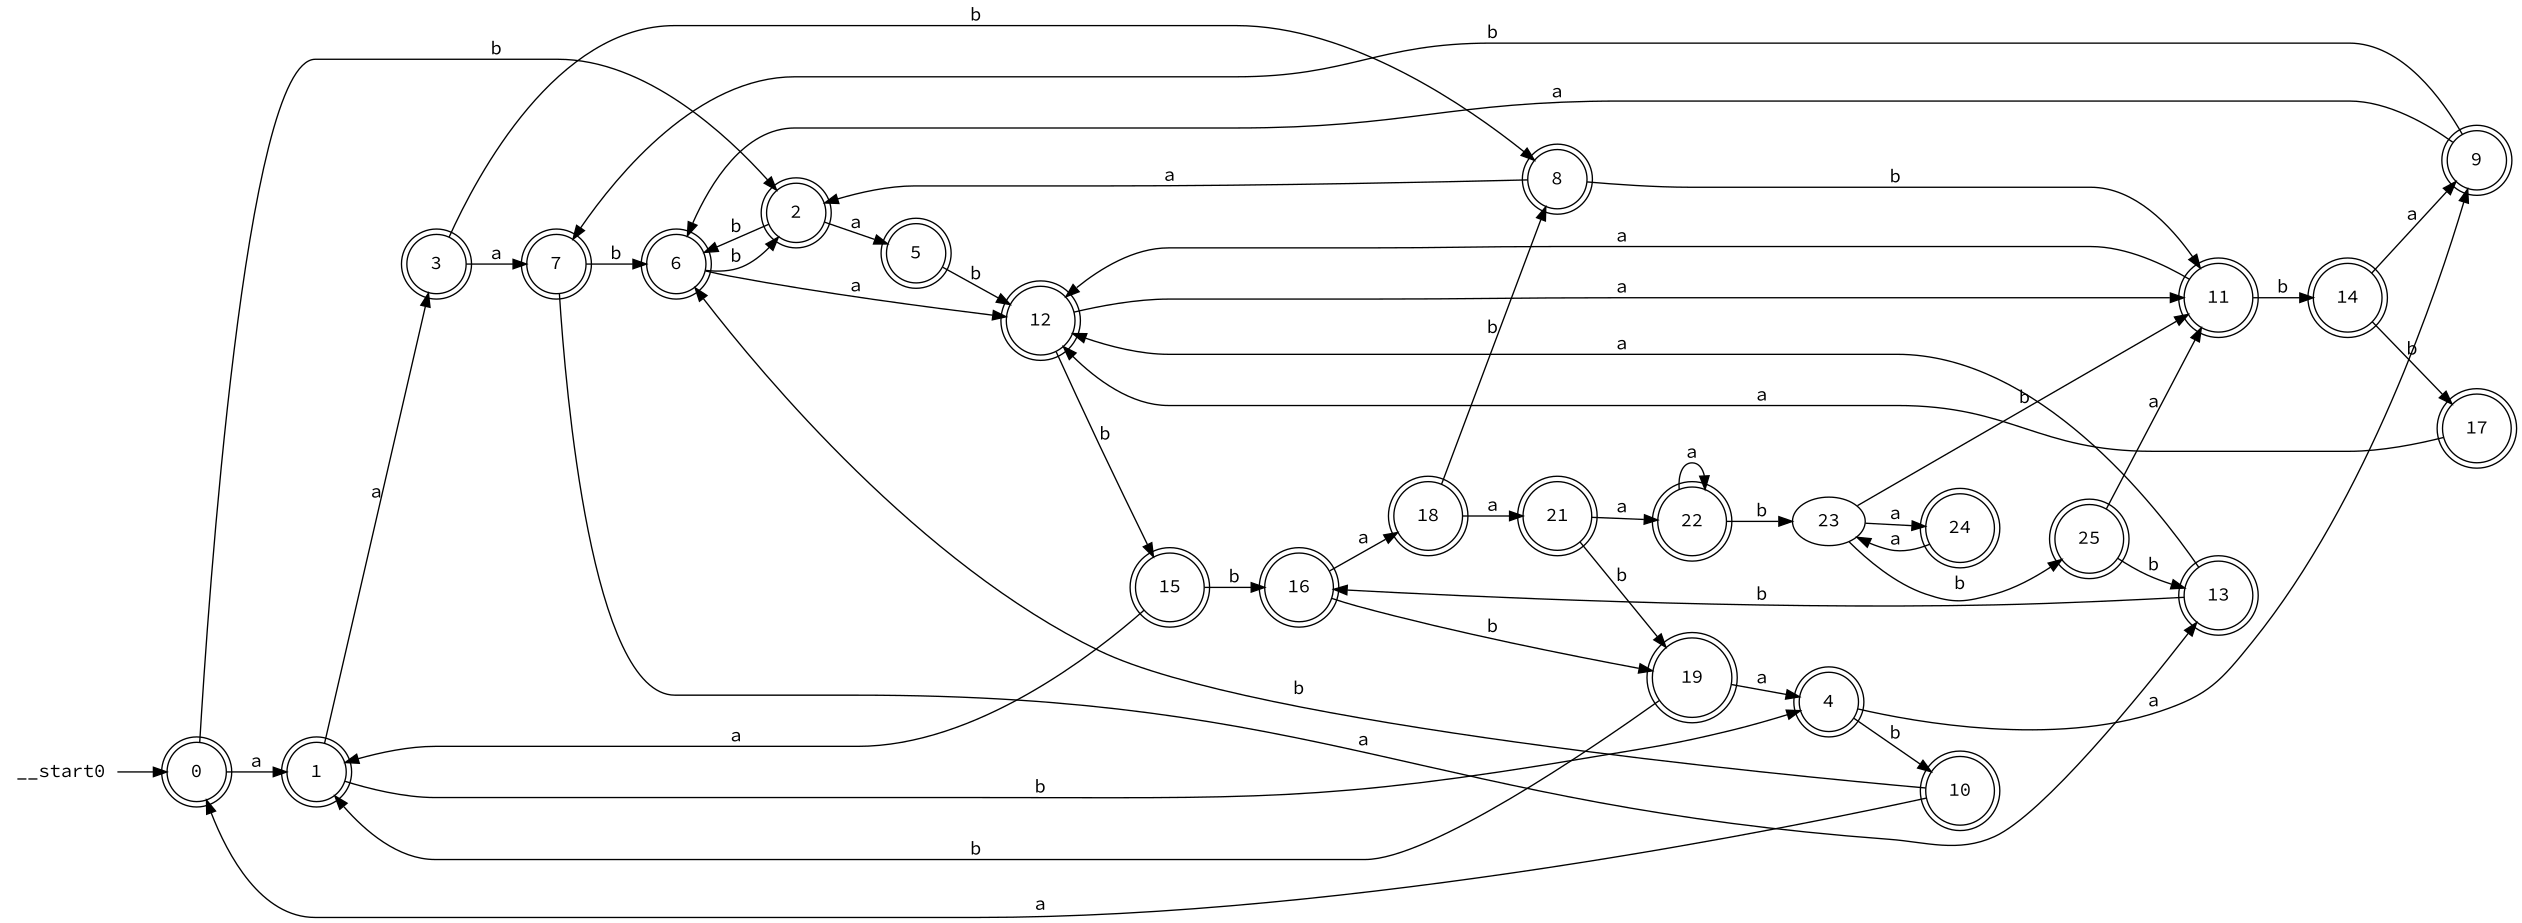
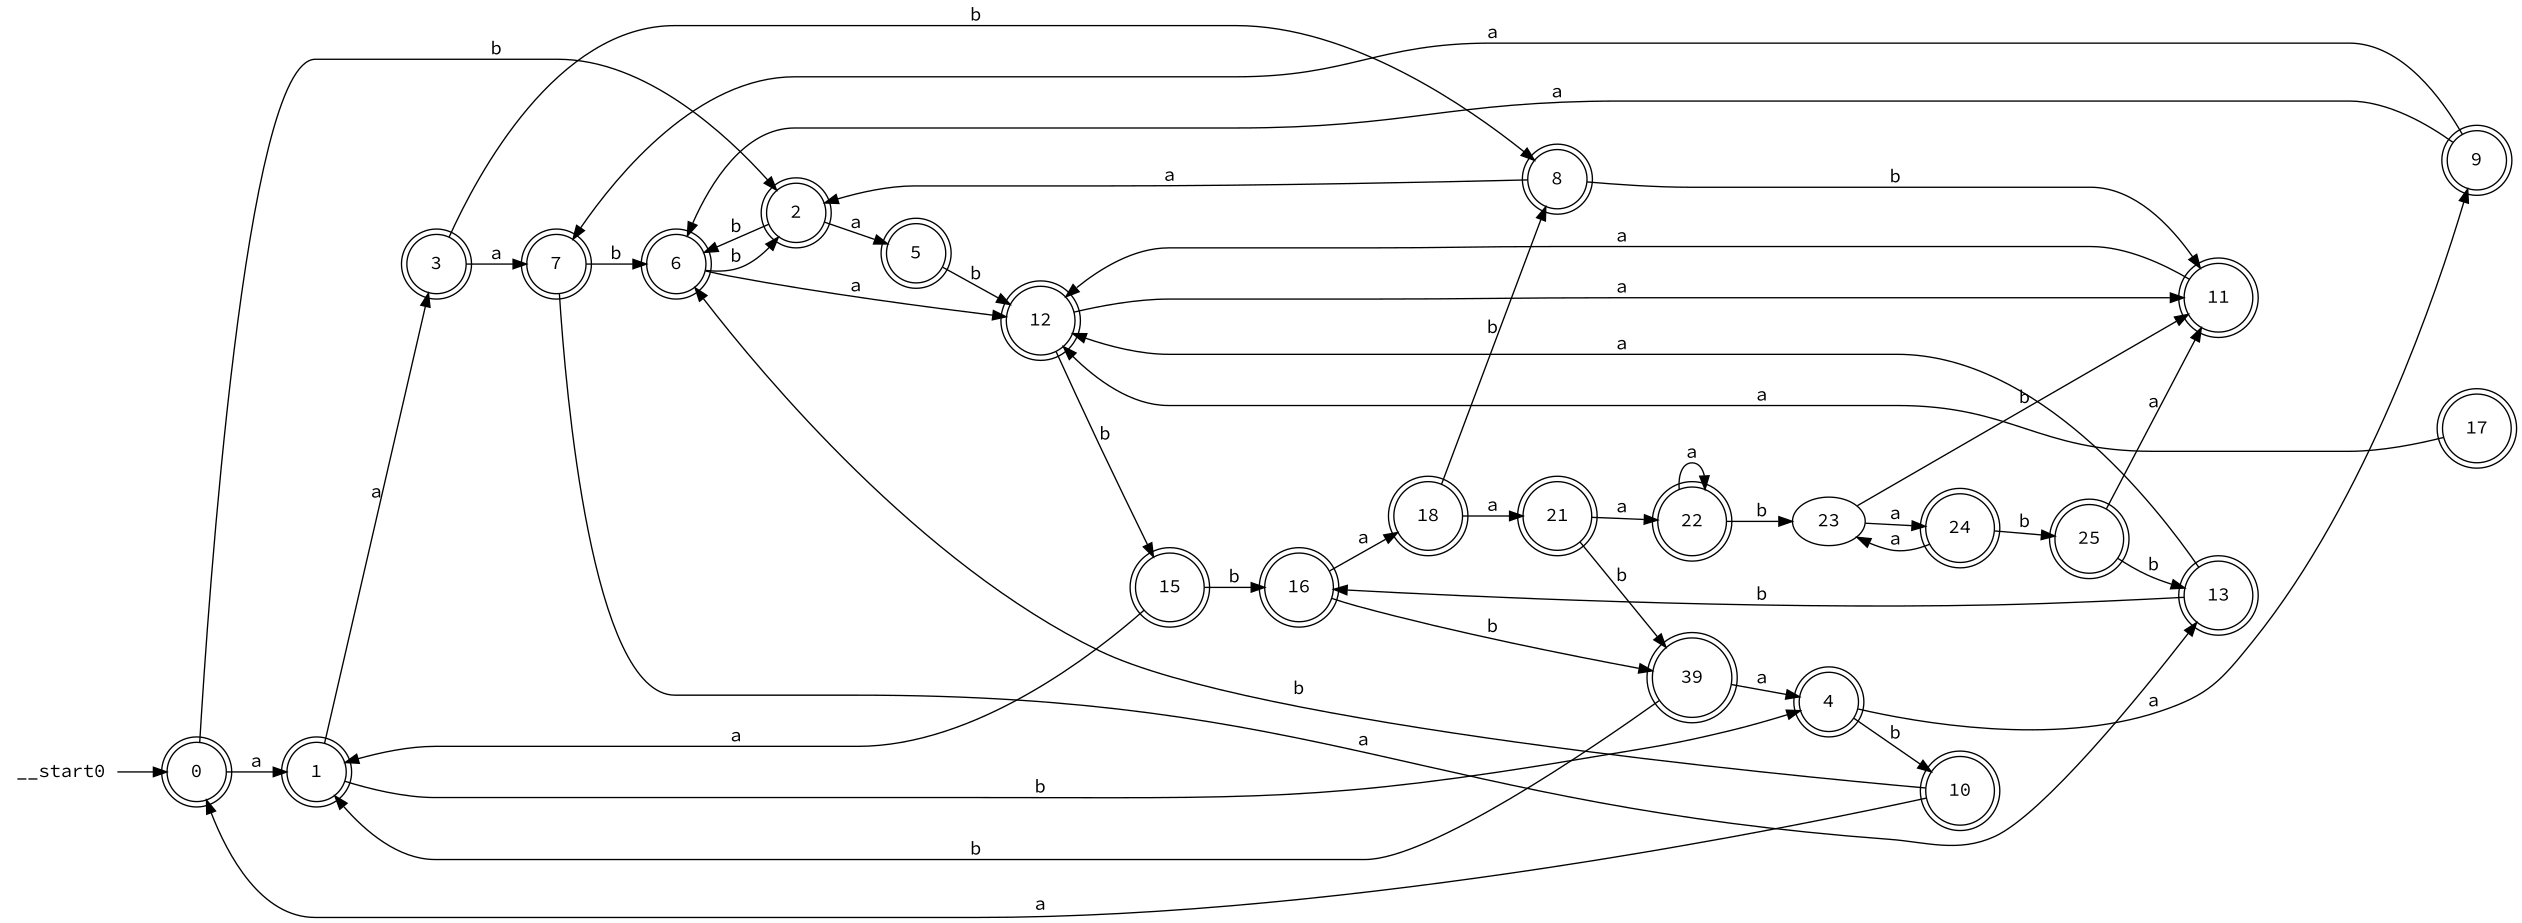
(1493, 33) -> (1493, 33)
(2348, 298) -> none
(1934, 597) -> (2018, 533)
(1692, 678) -> (1692, 678)
